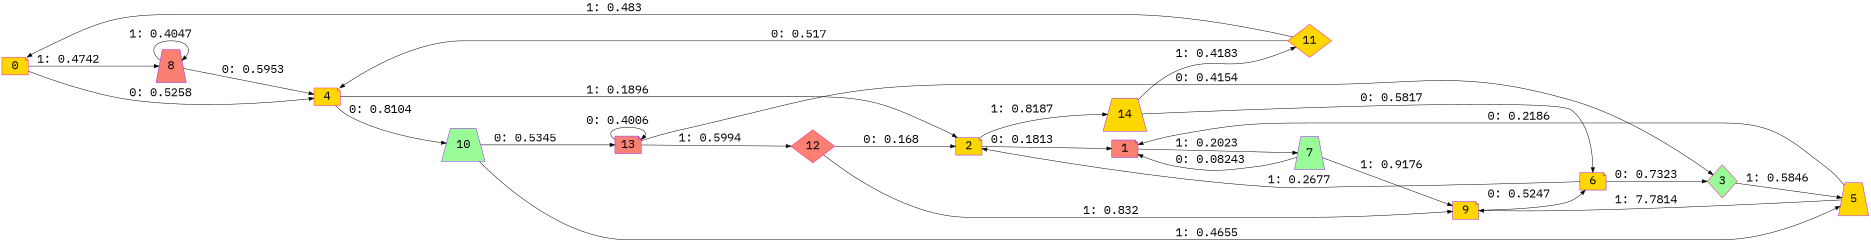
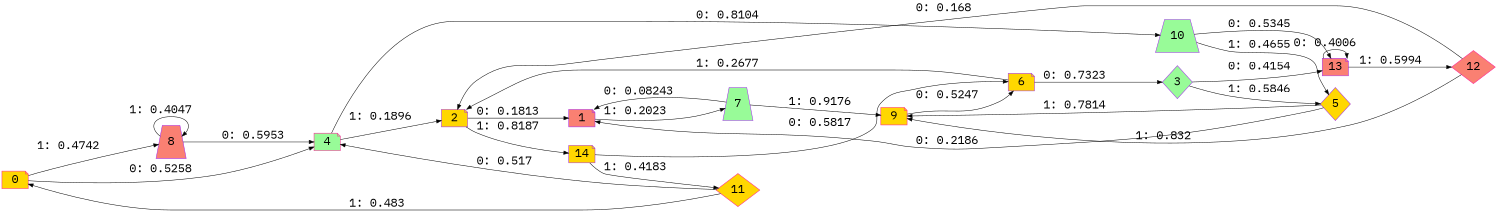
(1182, 85) -> (1255, 79)
(327, 97) -> (327, 142)
(1125, 115) -> (582, 154)
(1722, 181) -> (1177, 82)
(1854, 199) -> (1335, 104)
(1657, 200) -> (1085, 105)
(1466, 210) -> (894, 116)
